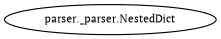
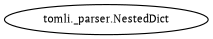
(110, 20) -> (106, 20)
